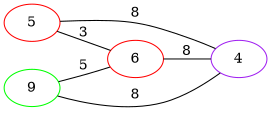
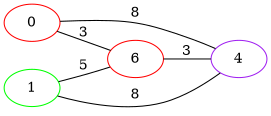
(32, 23) -> (32, 23)
(187, 51) -> (187, 51)
(32, 88) -> (32, 88)
